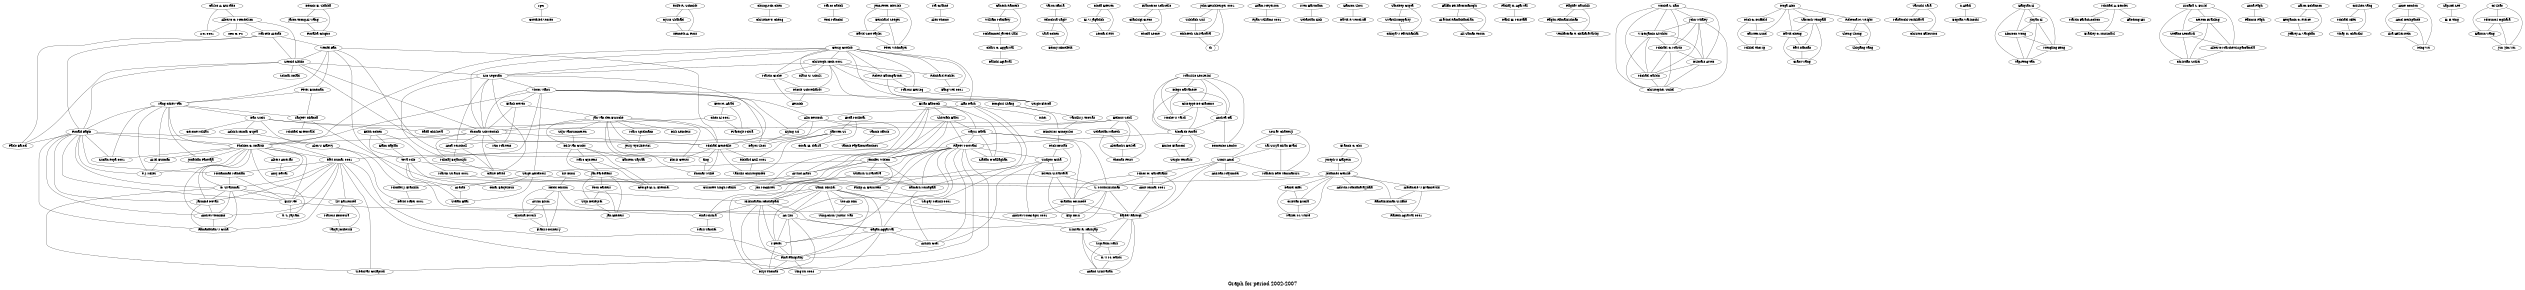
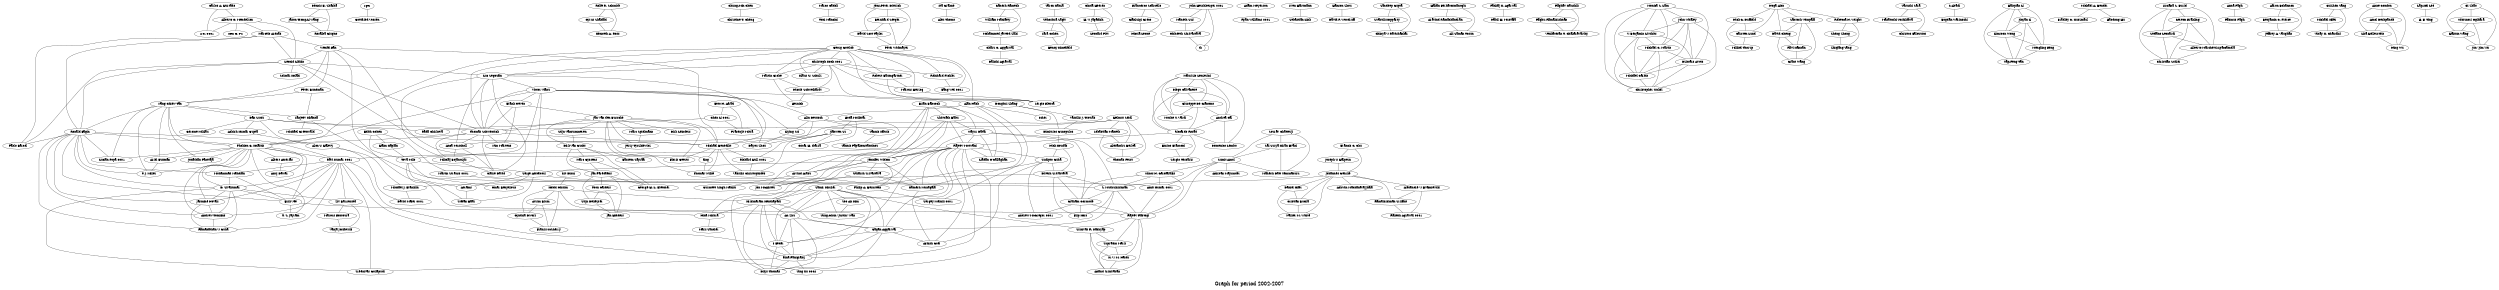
(1195, 20) -> (1185, 20)
(2085, 20) -> none
(460, 188) -> (466, 188)
